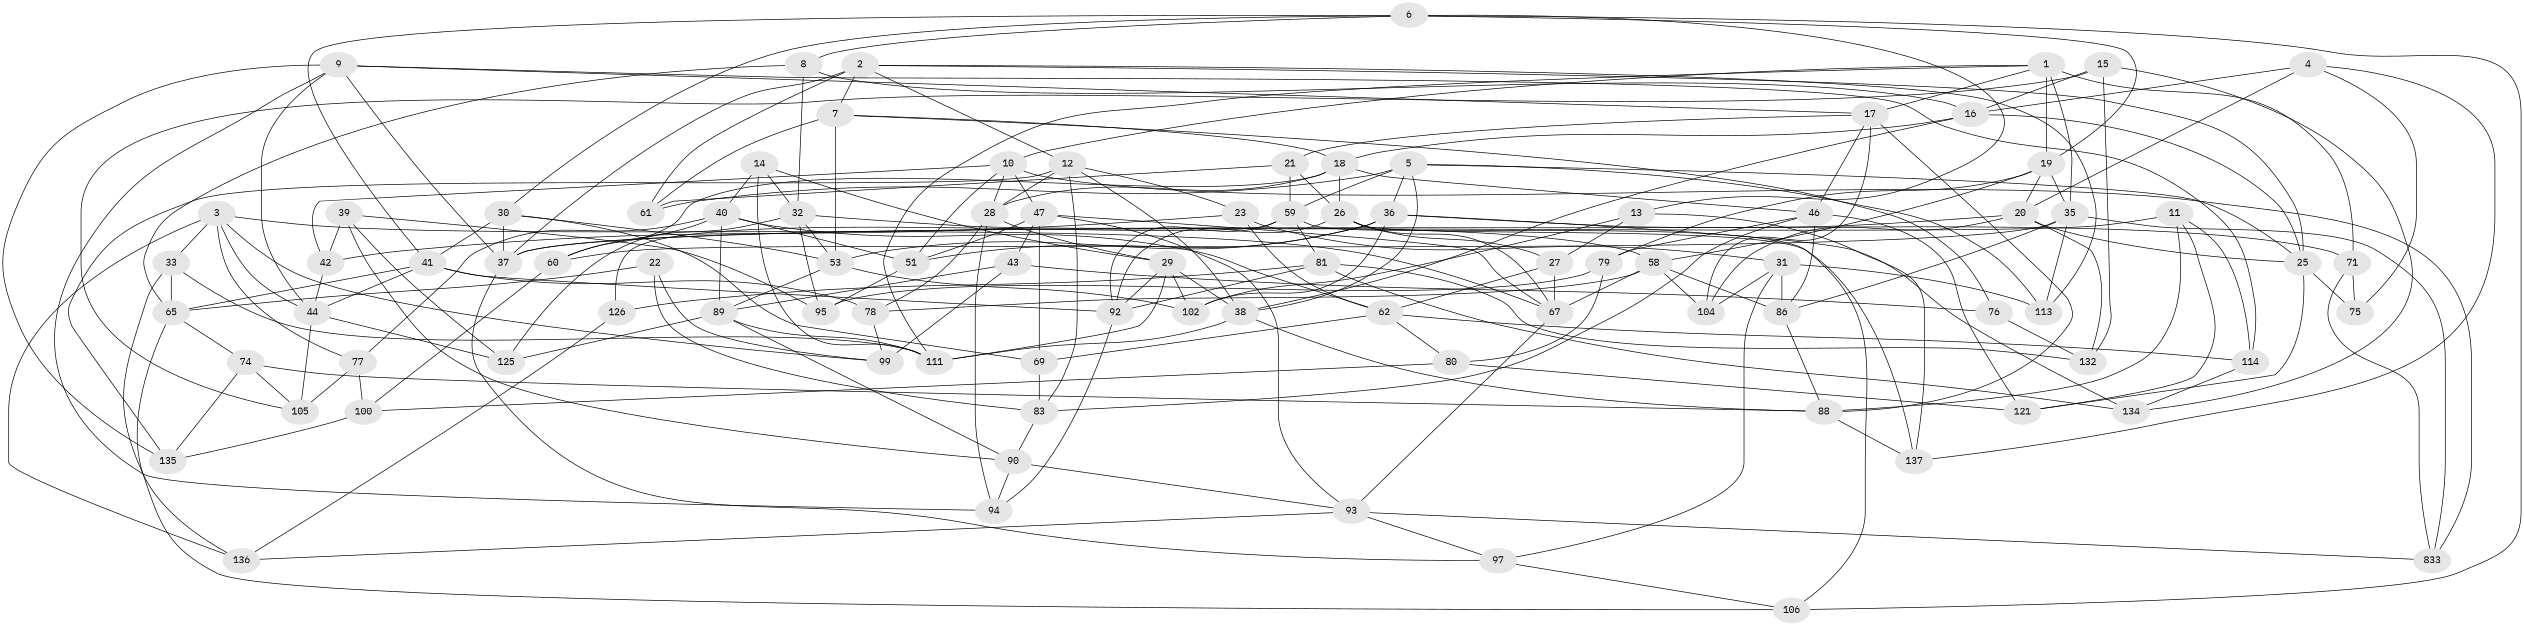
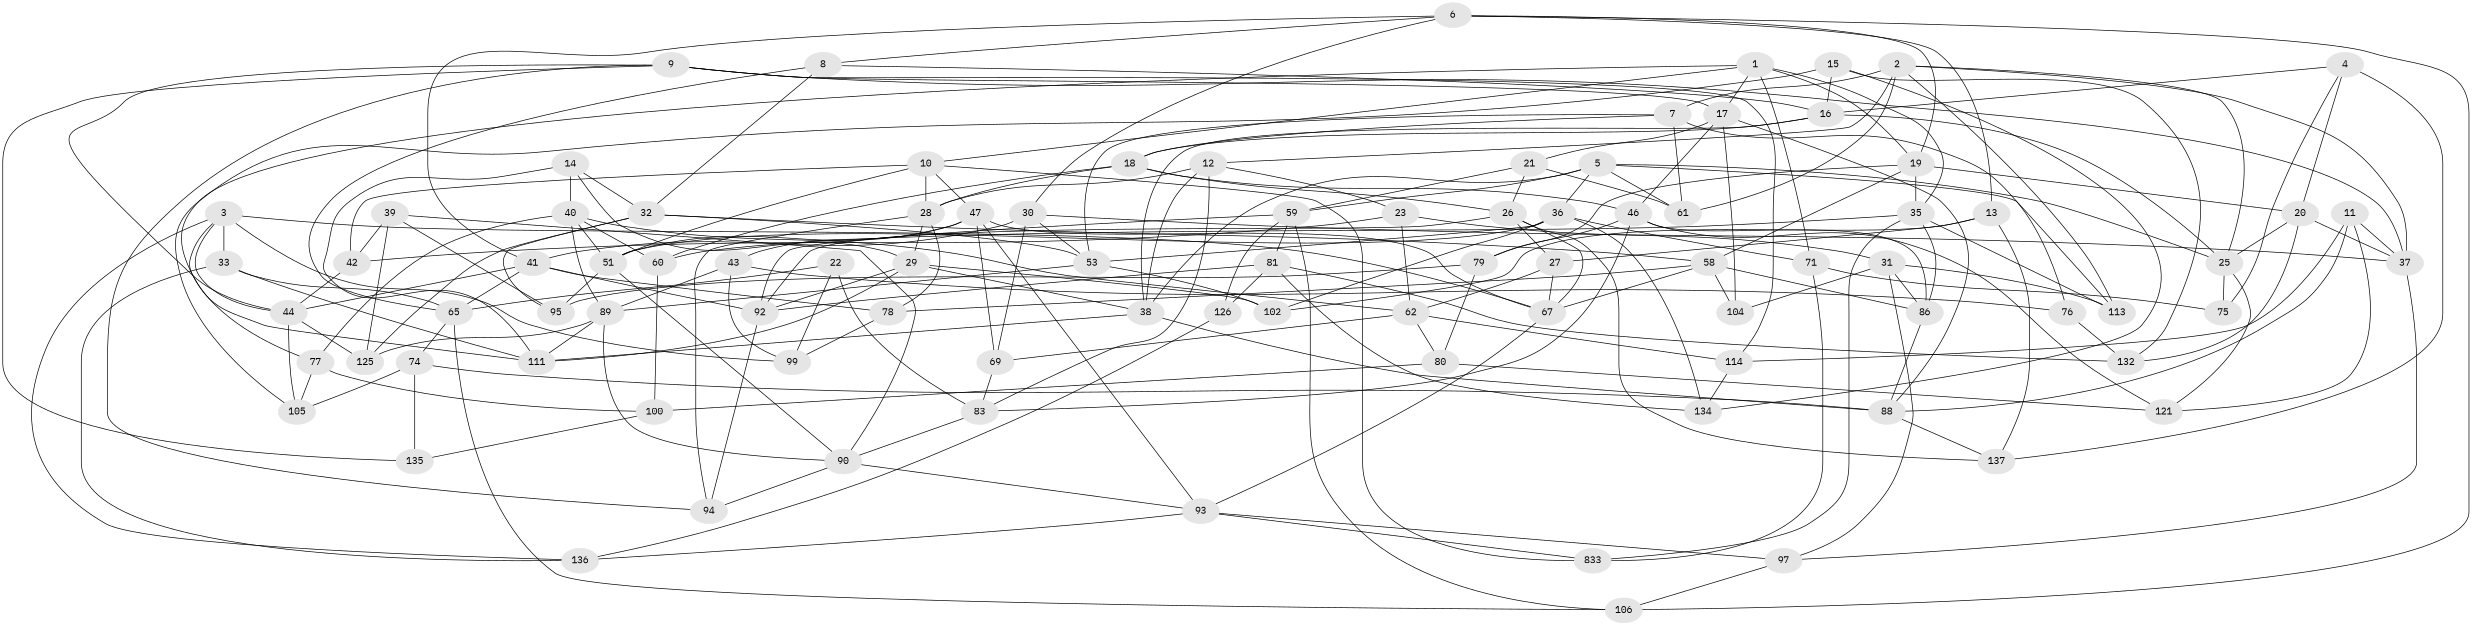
(452, 184) -> none
(1844, 227) -> none
none -> (726, 362)
